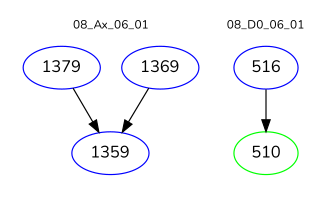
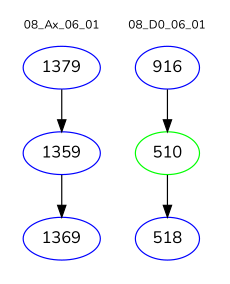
(266, 68) -> (167, 68)
(139, 105) -> (62, 190)
none -> (167, 239)
